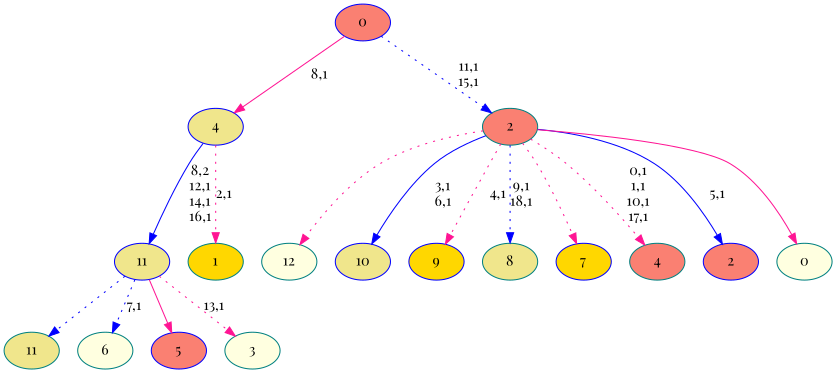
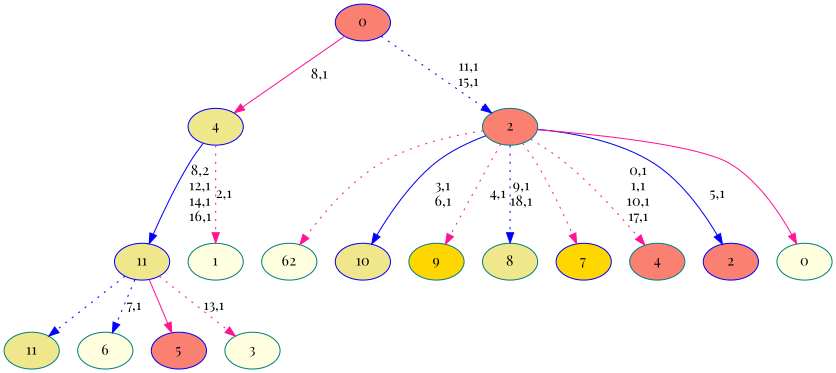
(216, 262) -> (216, 262)
(289, 262) -> (289, 262)
(436, 262) -> (436, 262)
